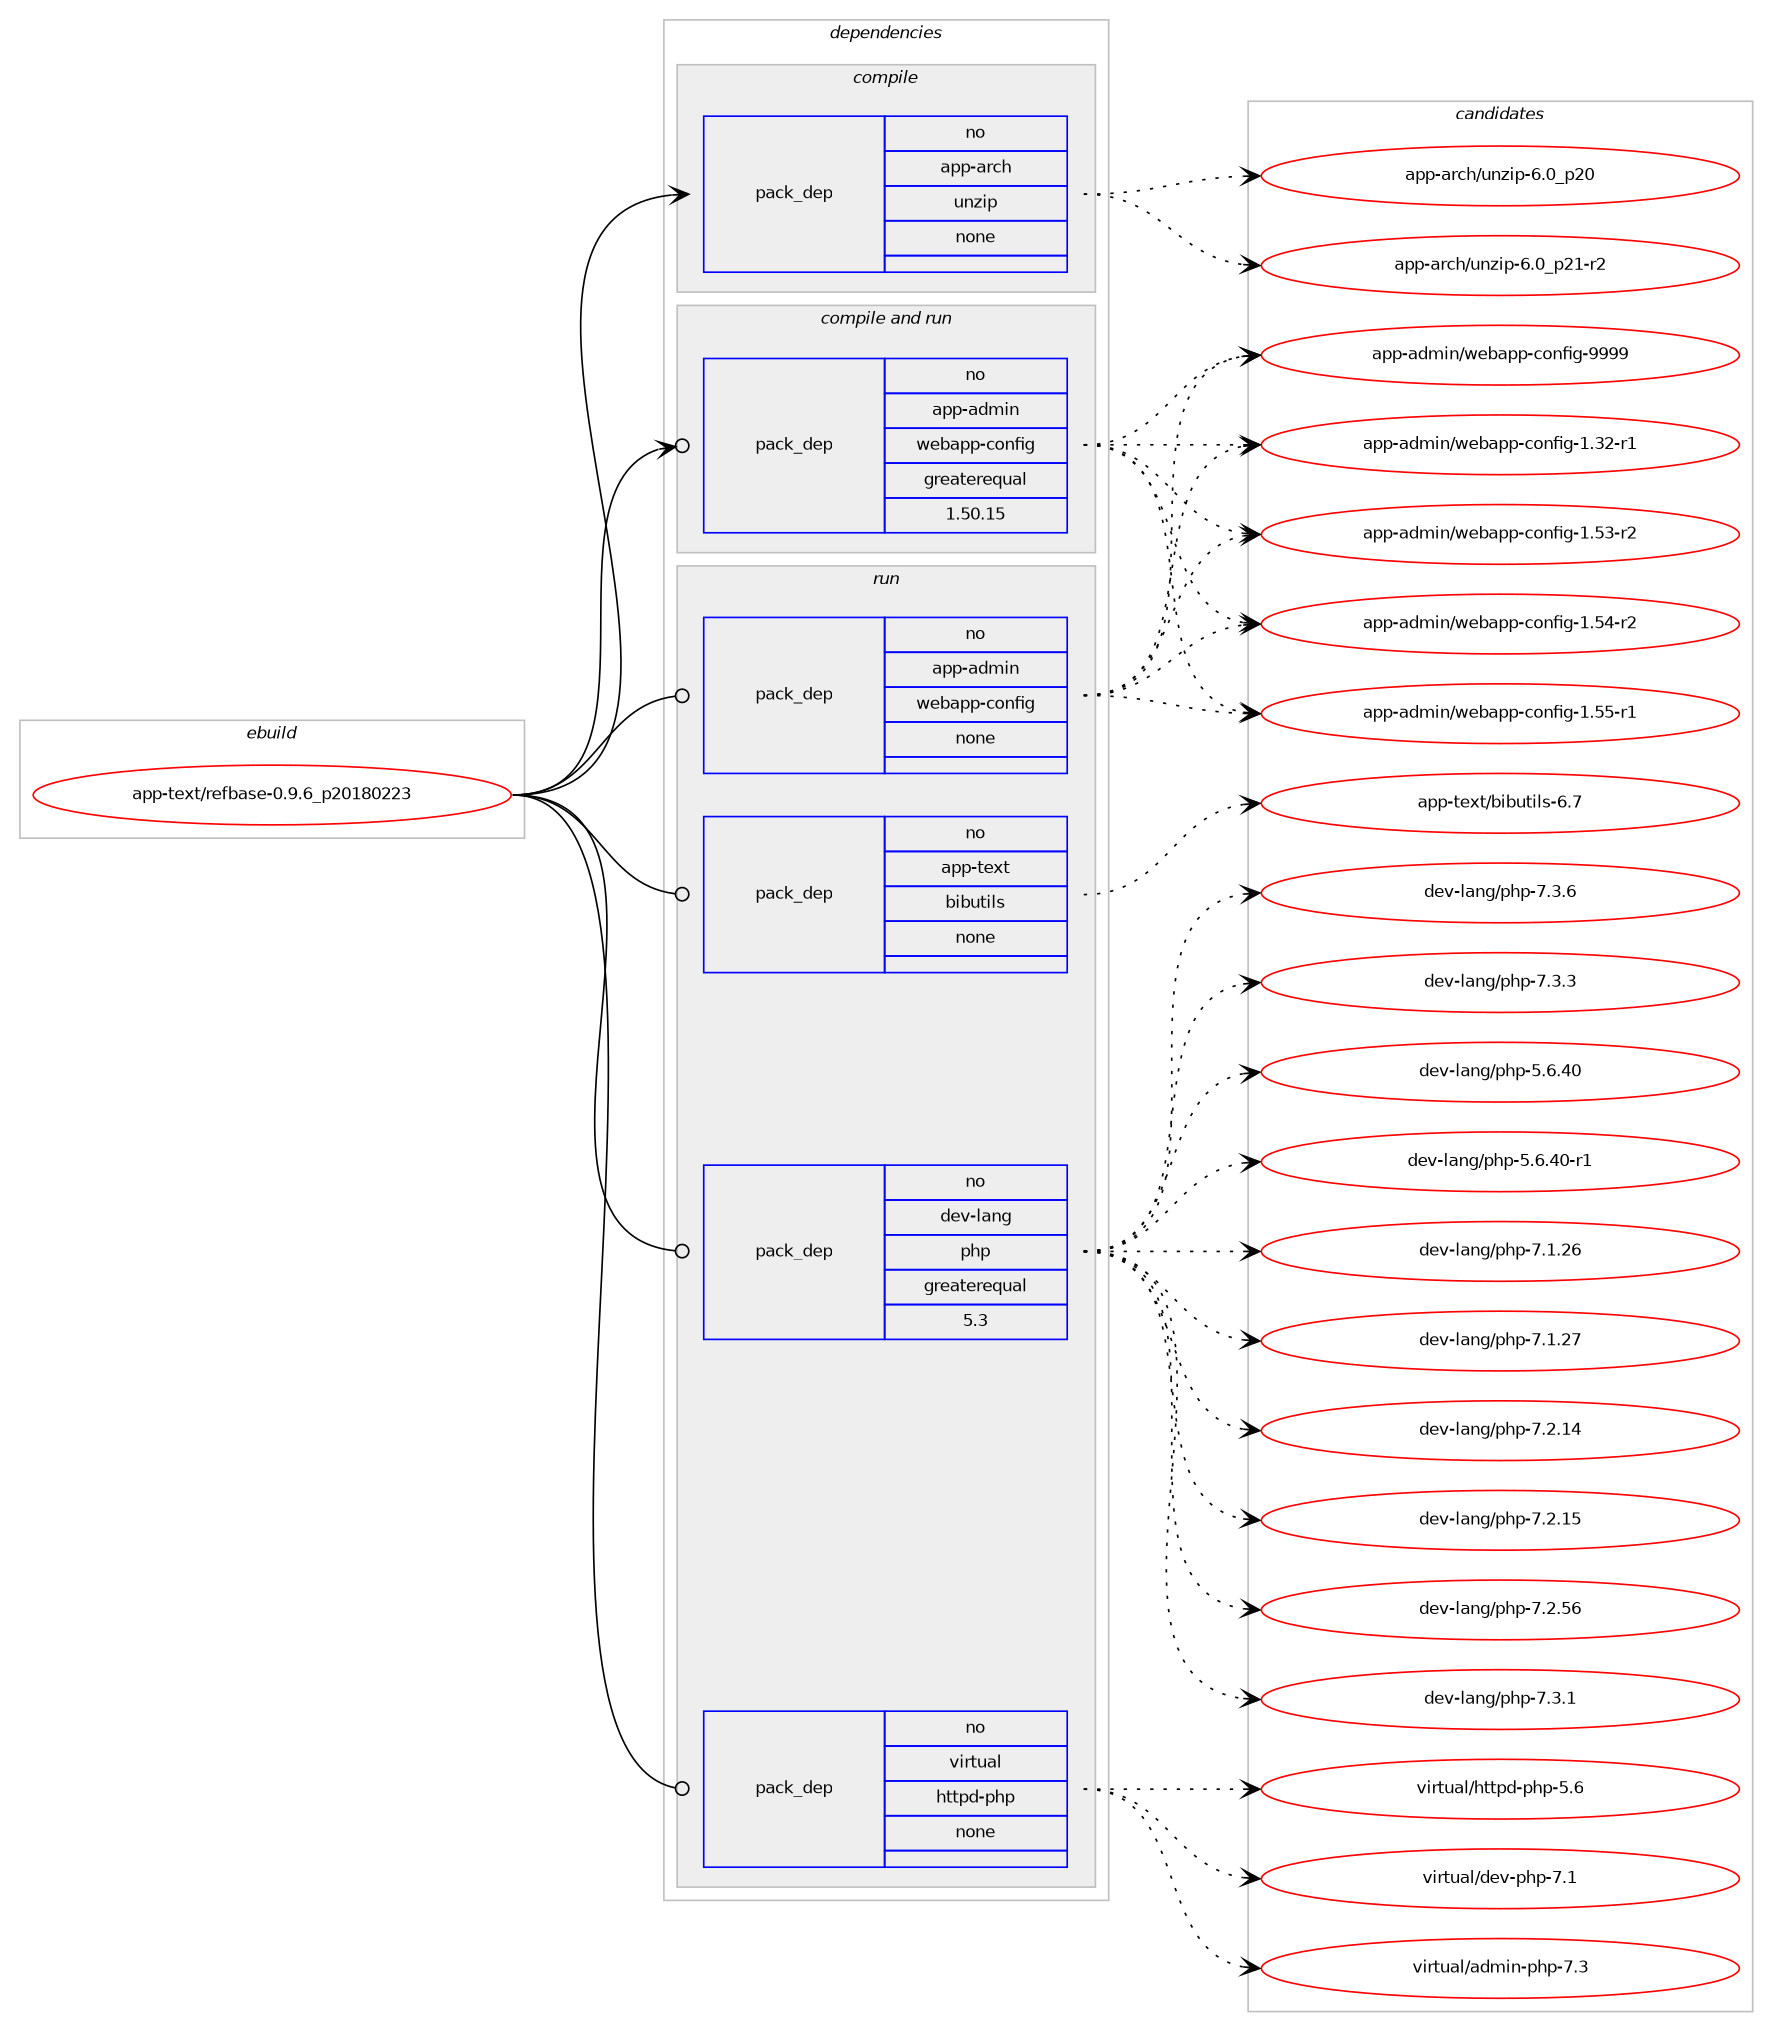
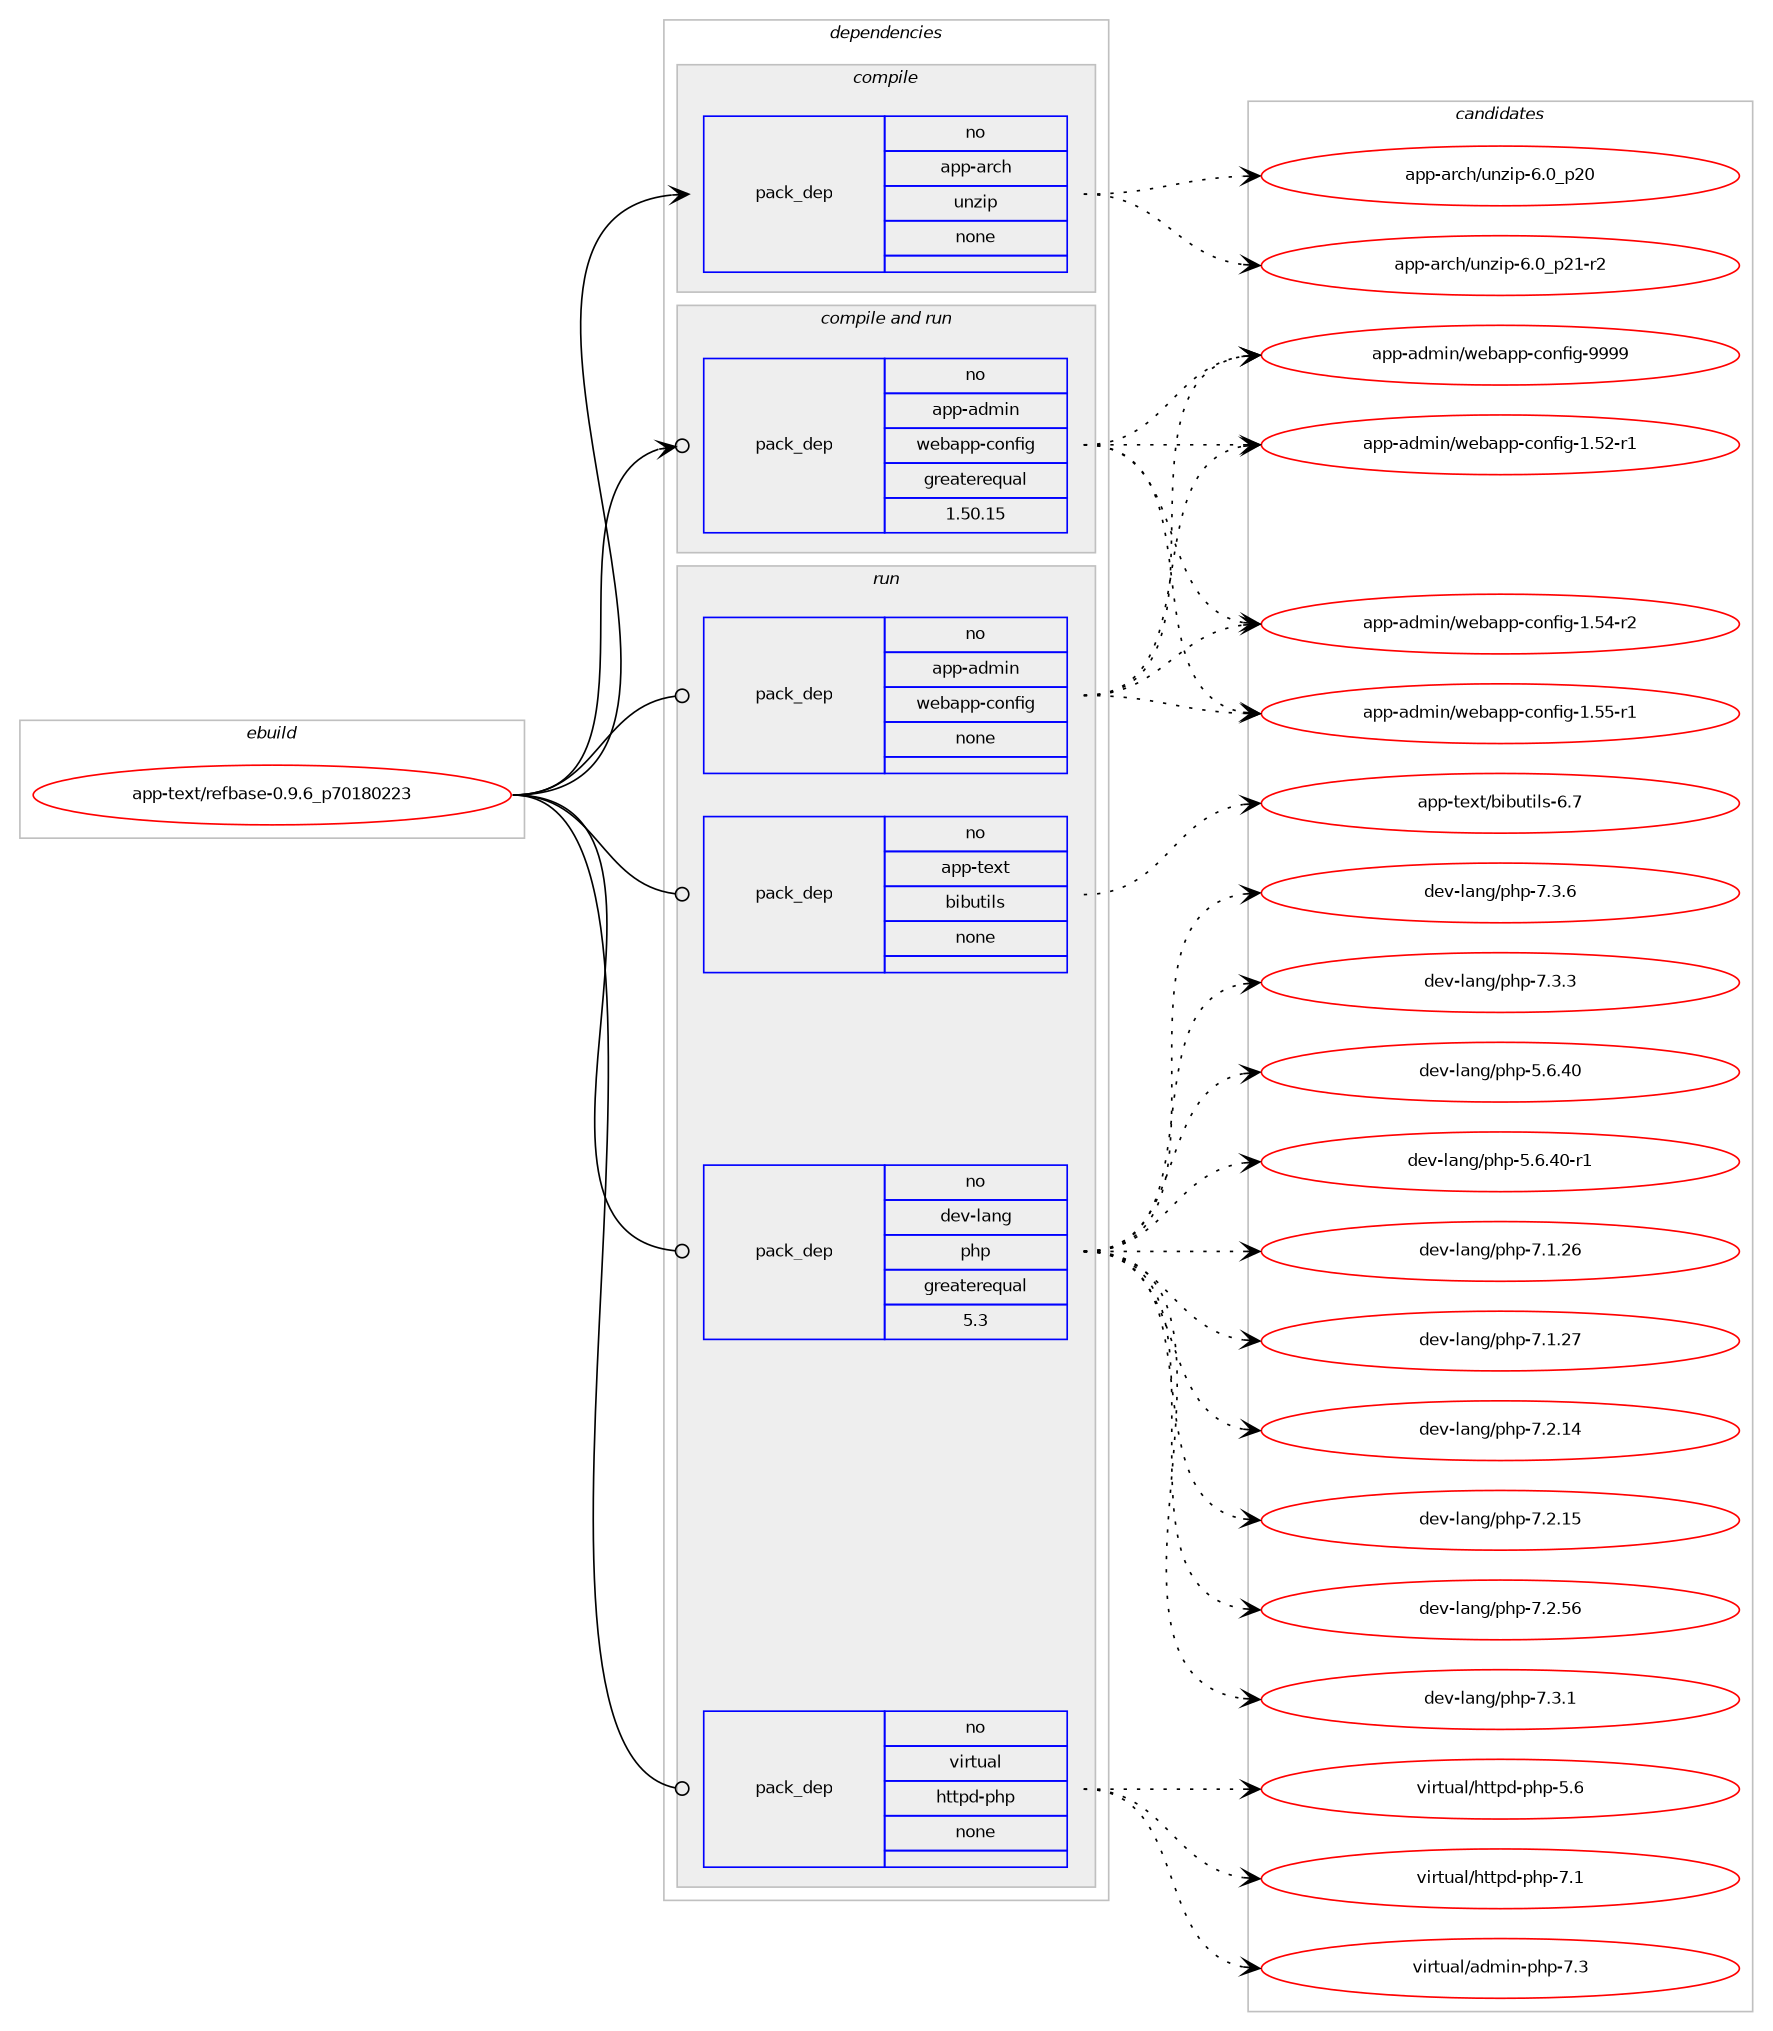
(1500, 445) -> (1500, 445)
(1500, 534) -> none
(272, 795) -> (272, 795)
(1500, 1879) -> (1500, 1879)
